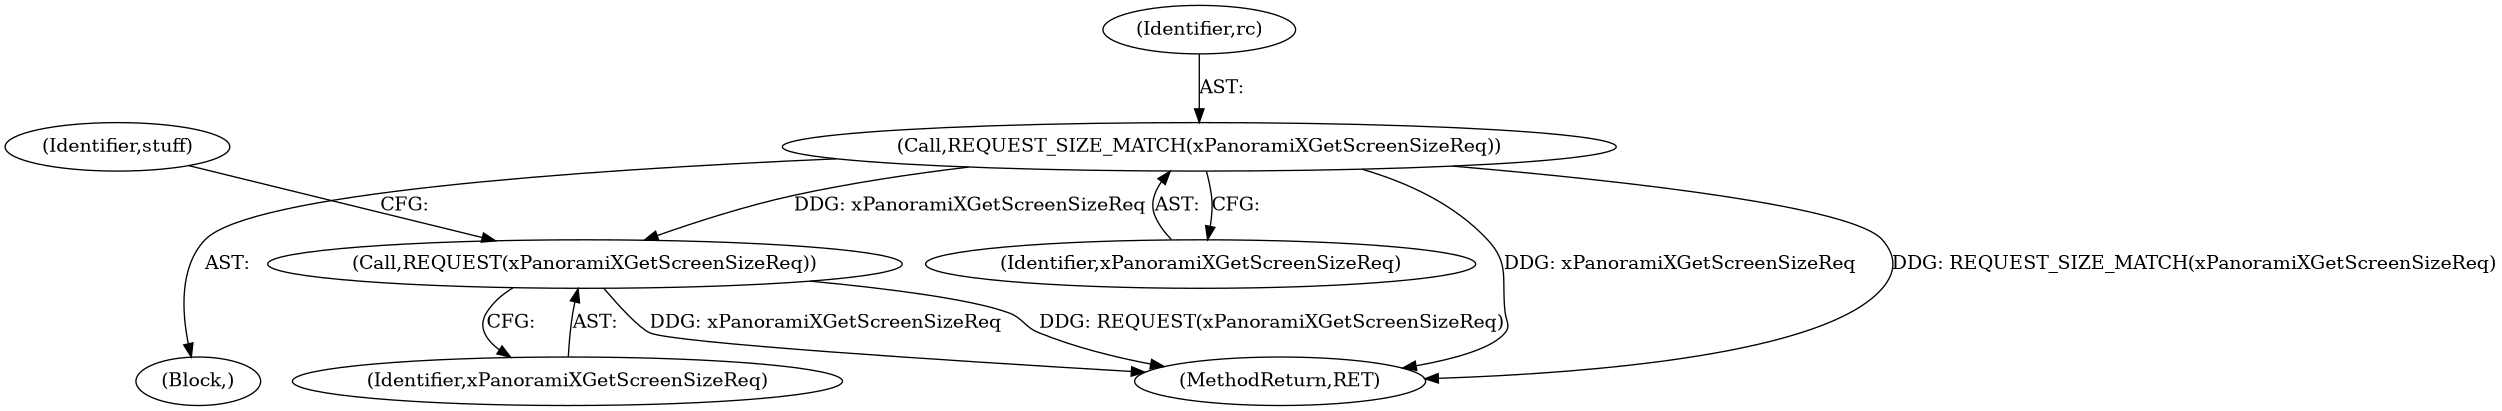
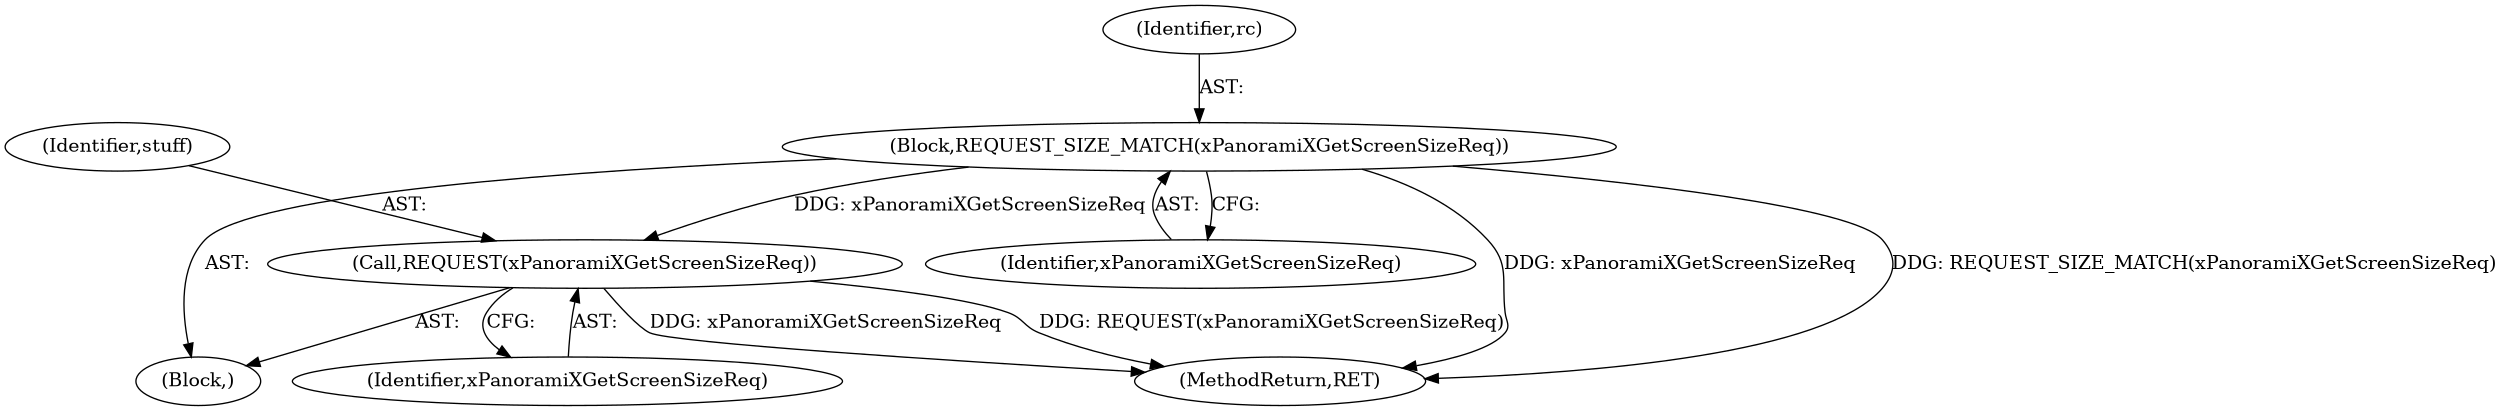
(1199, 147) -> (1199, 147)
(408, 205) -> (408, 205)
none -> (385, 325)
